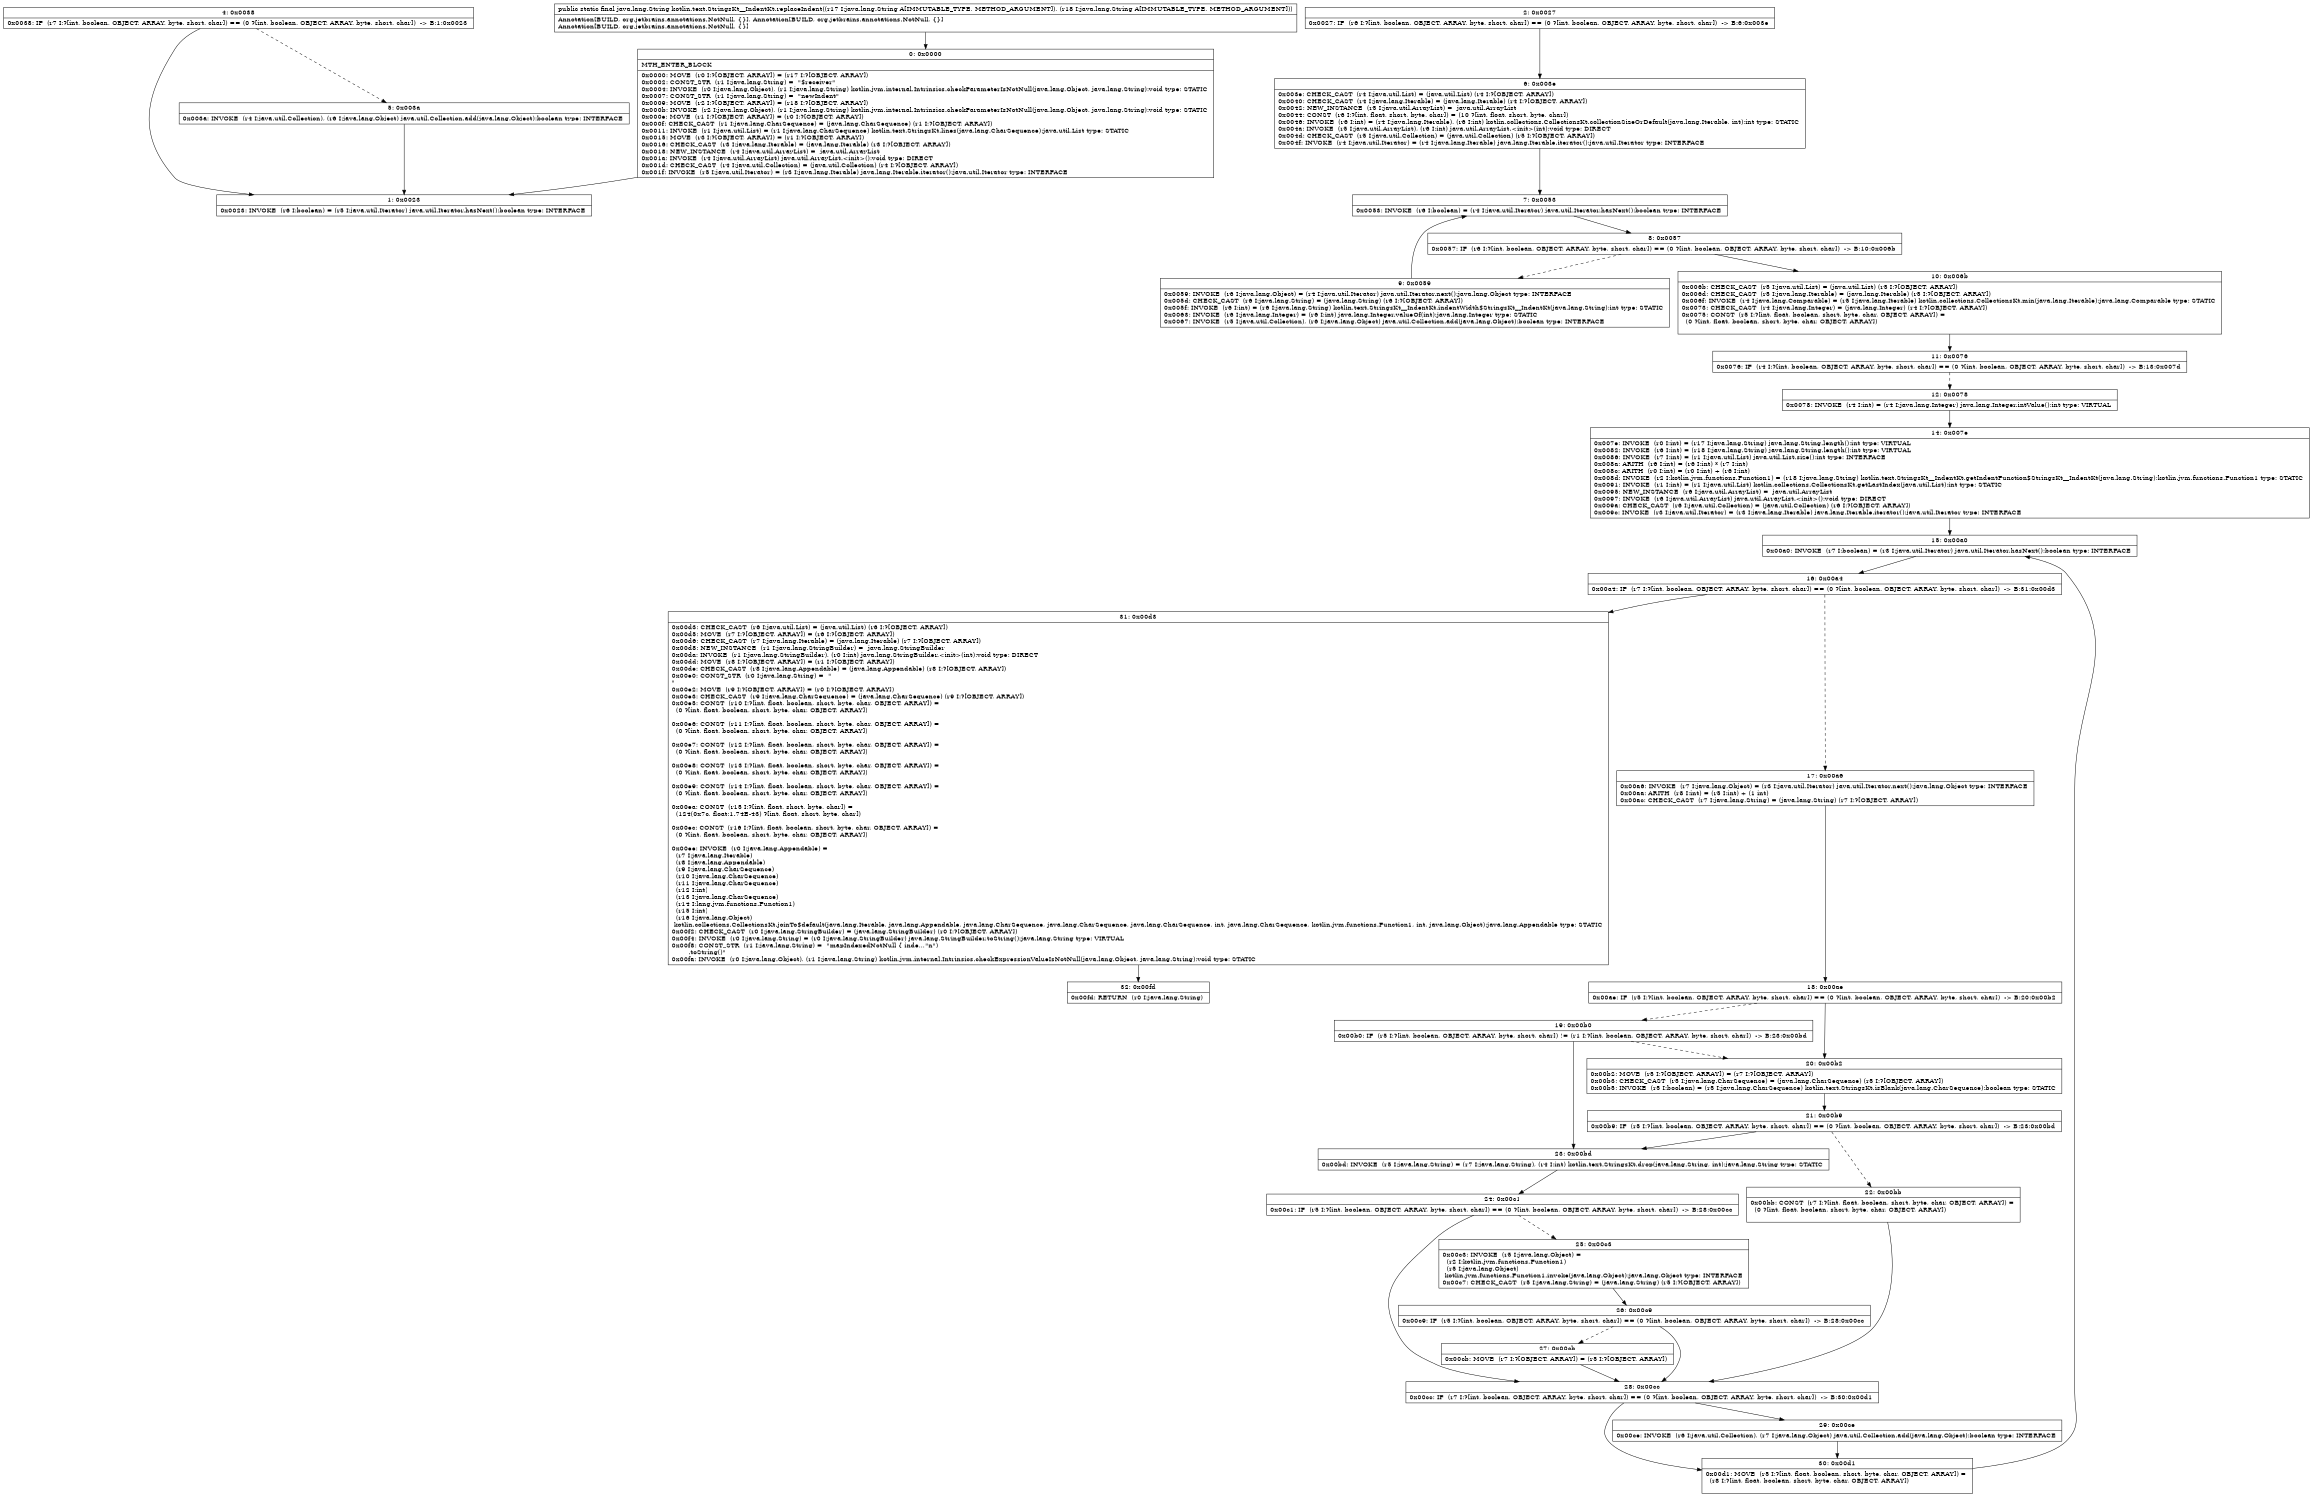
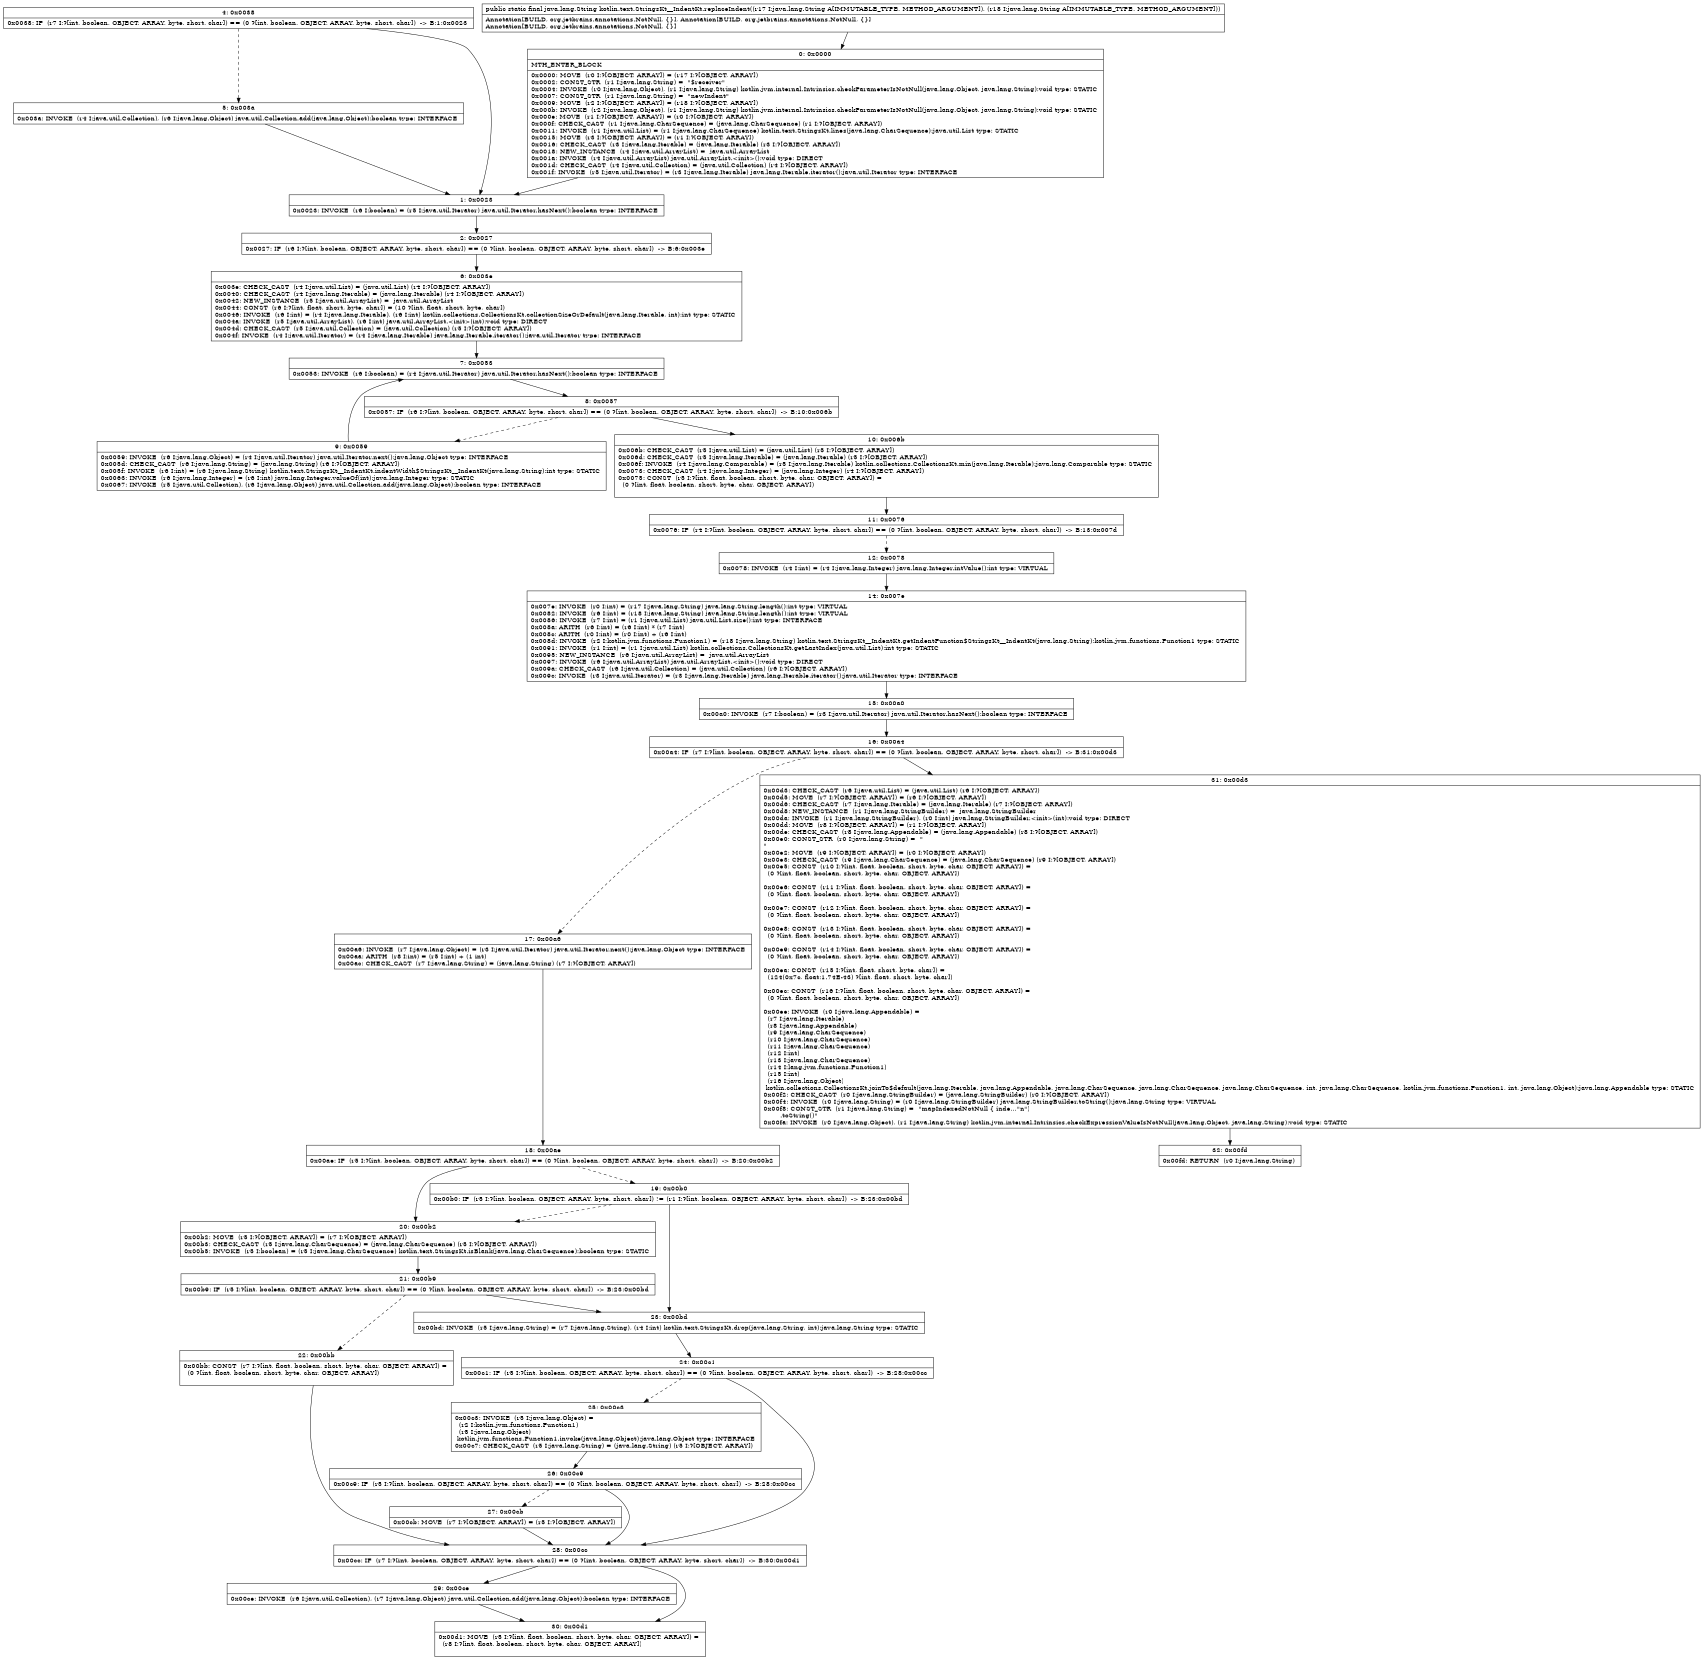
none -> (477, 222)
(2075, 1033) -> none
